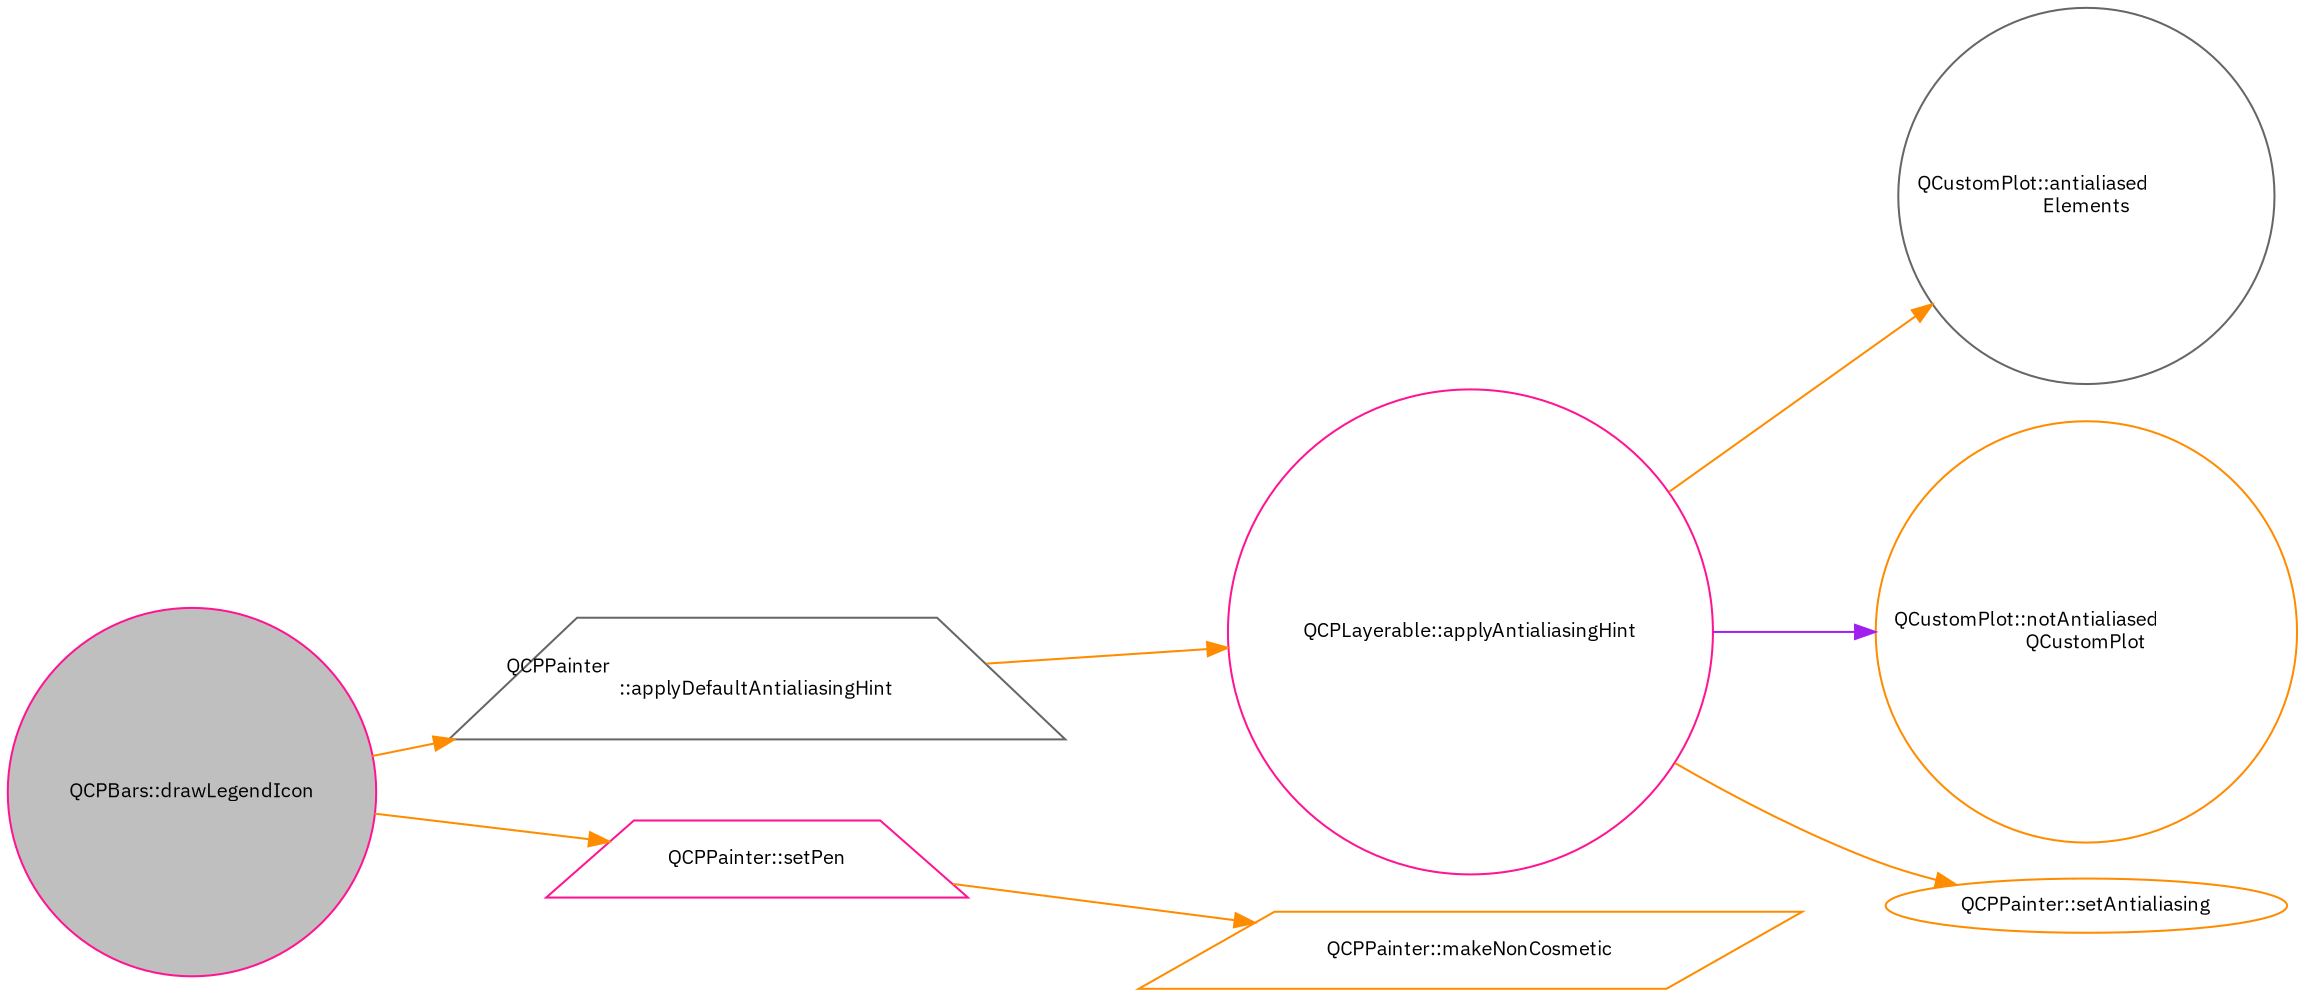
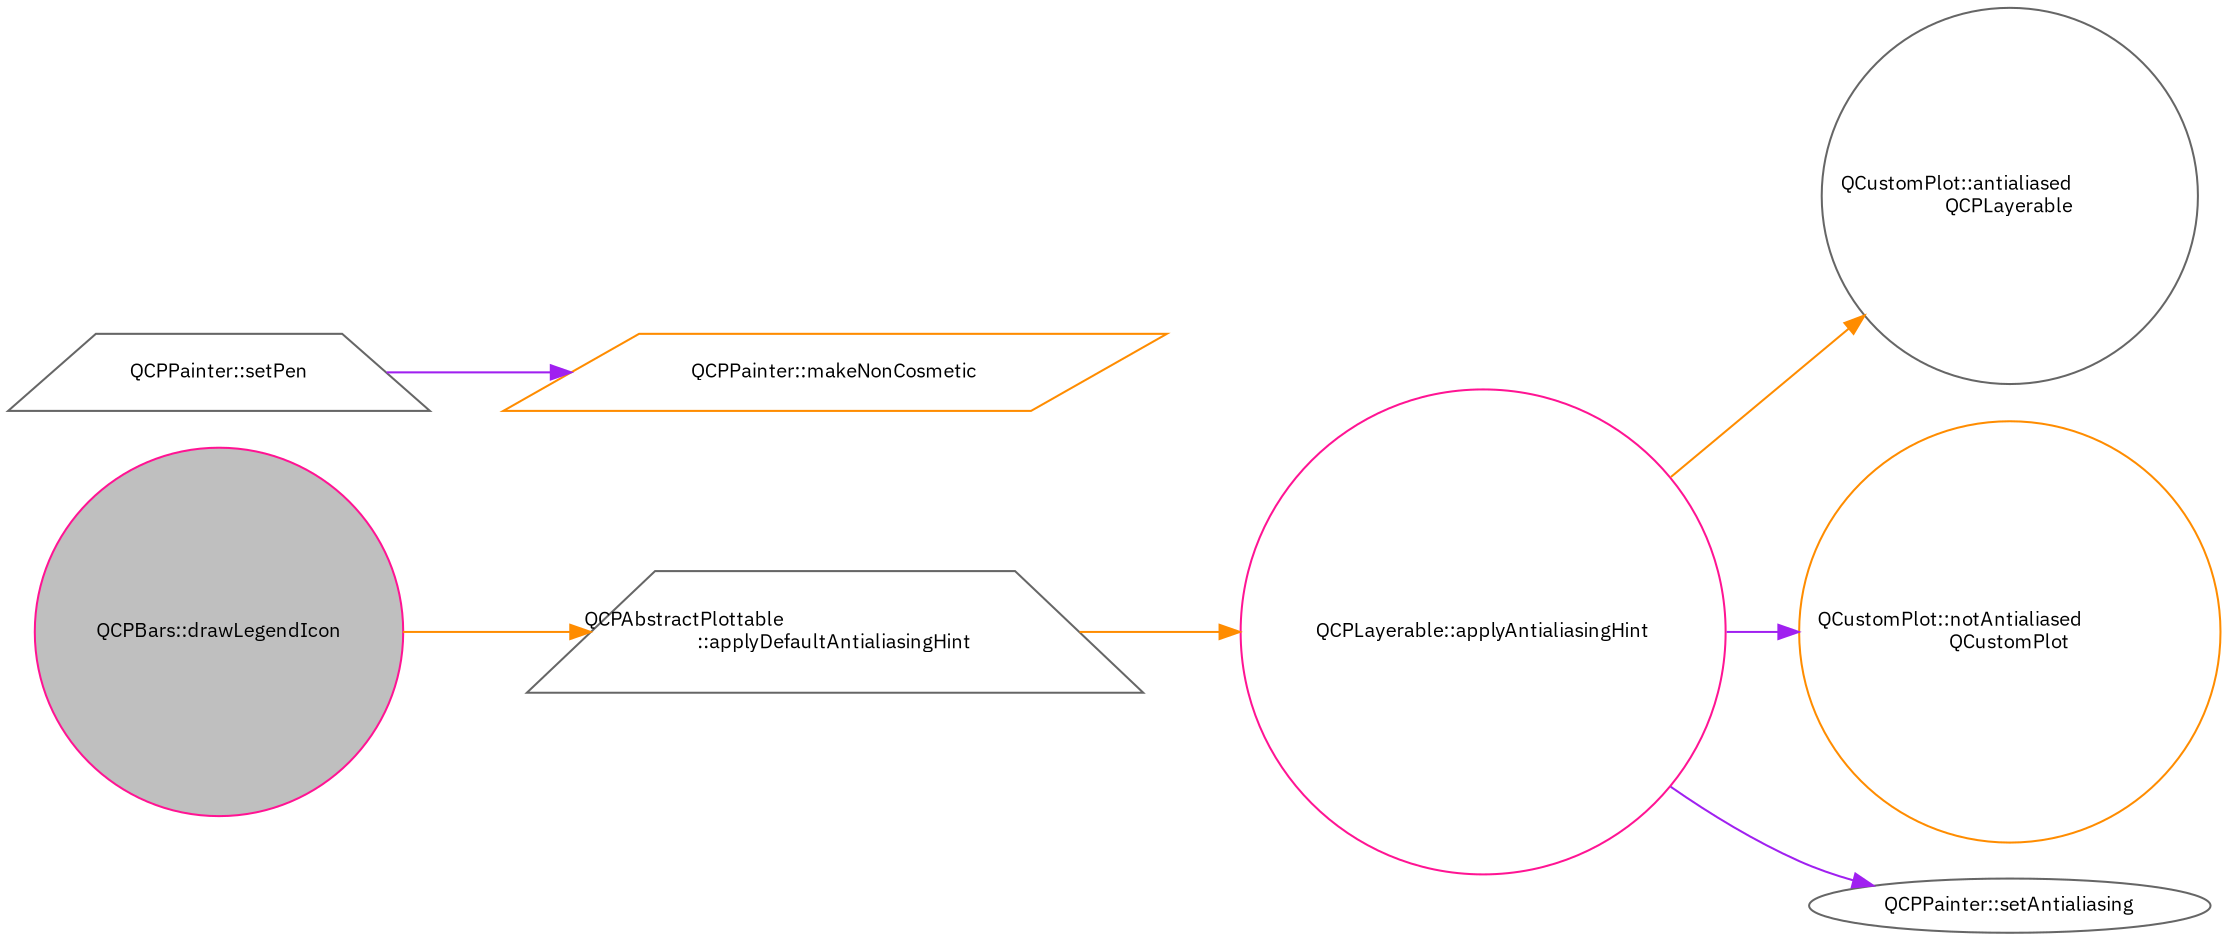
(2086, 196) -> (2010, 196)
(757, 679) -> (835, 632)
(482, 826) -> none
(1802, 830) -> (1758, 841)
(757, 859) -> (219, 372)
(1094, 902) -> (469, 372)
(2086, 906) -> (2010, 906)
